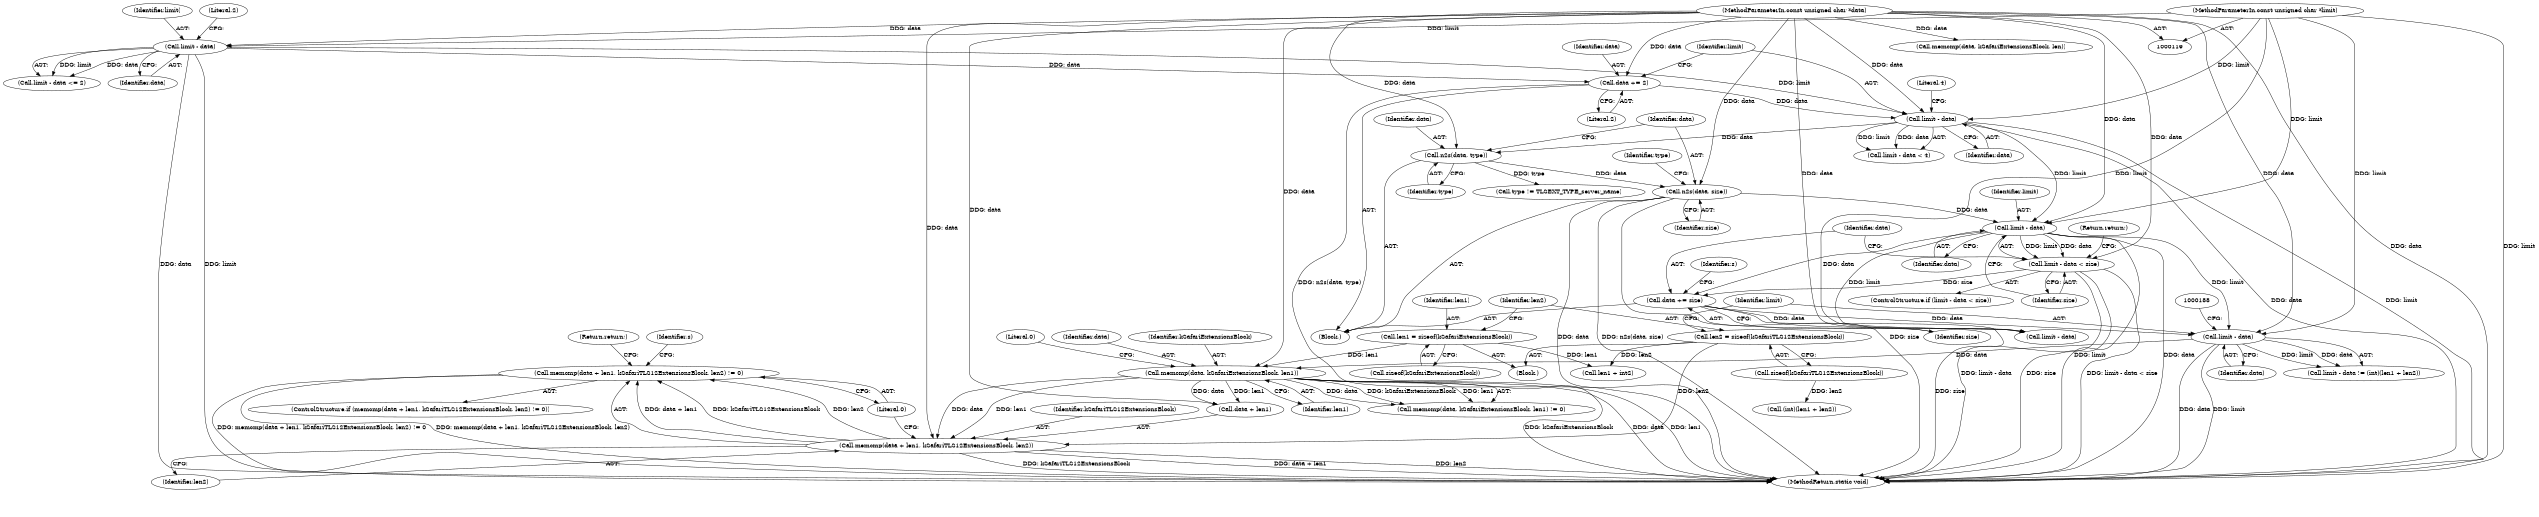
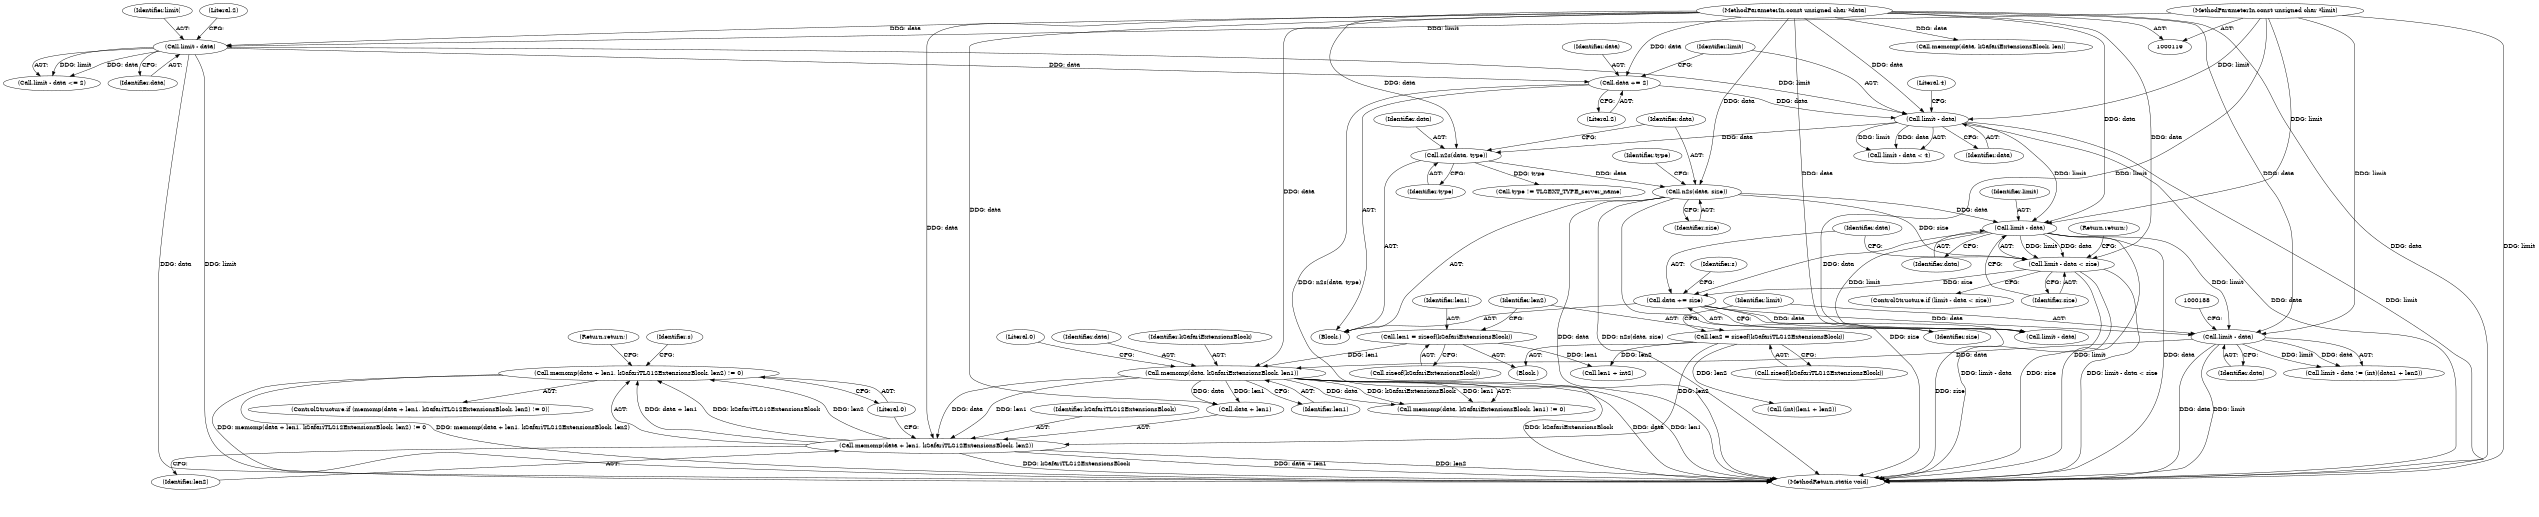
none -> (1880, 212)
(2013, 283) -> (2013, 283)
(2364, 373) -> (2364, 373)
(1812, 390) -> (1702, 384)
